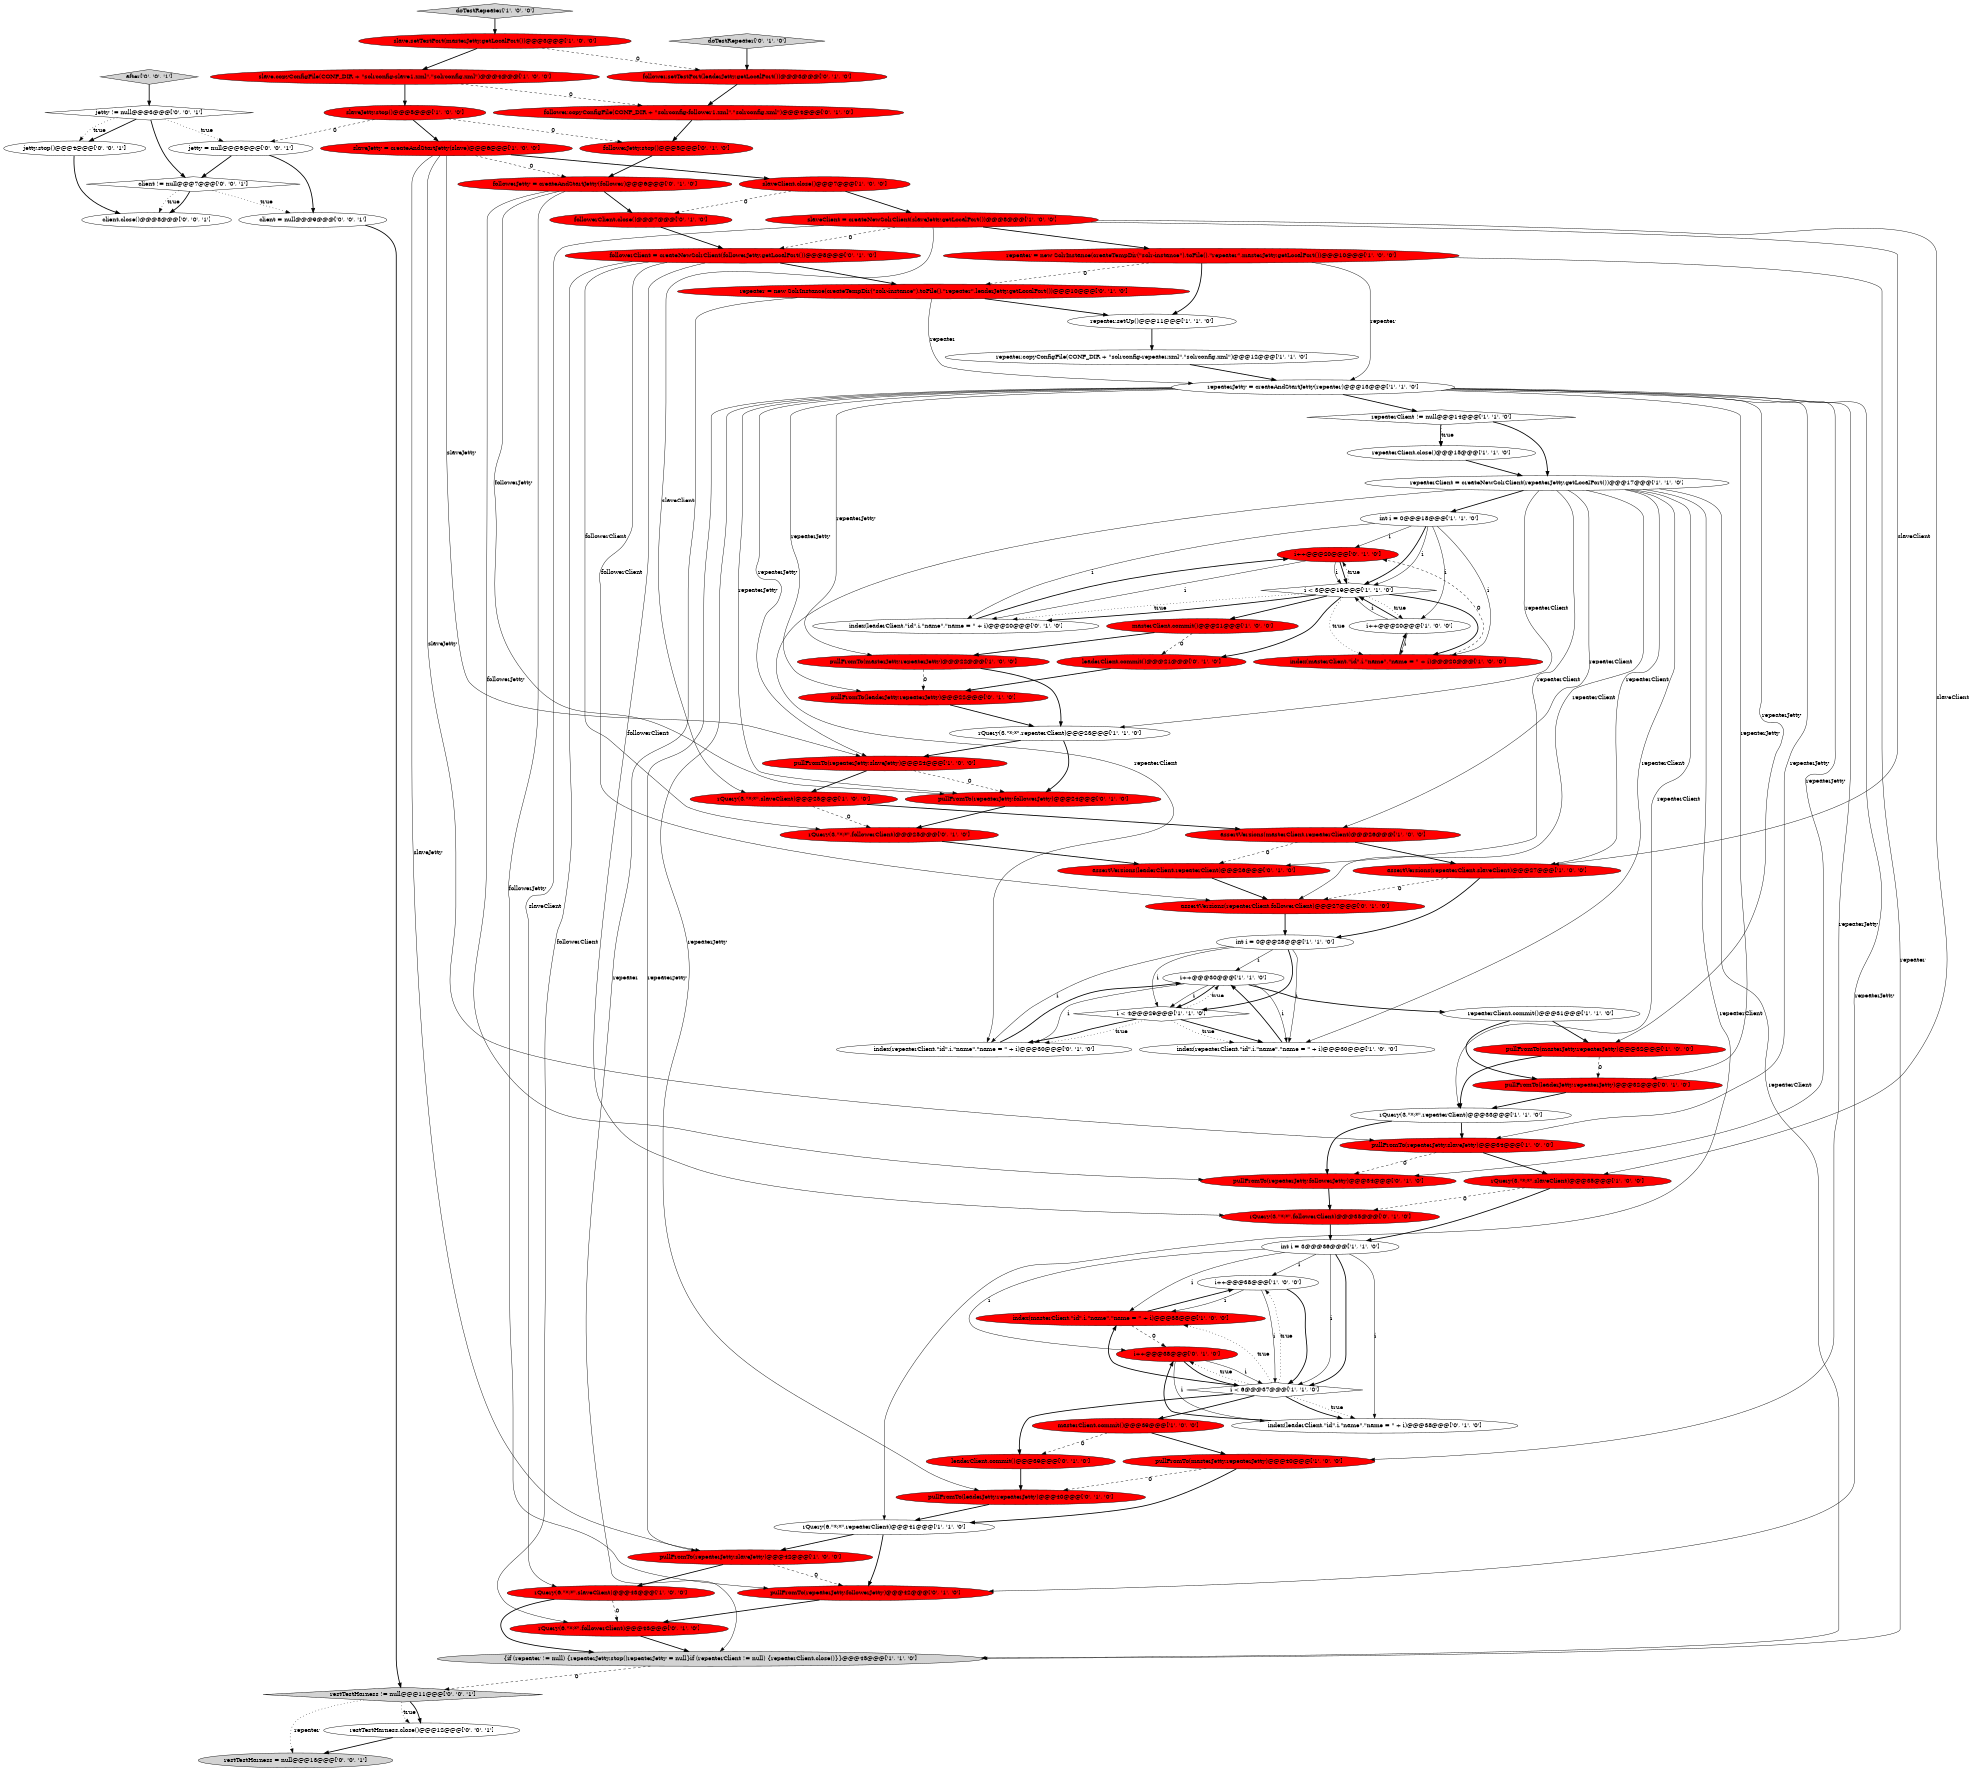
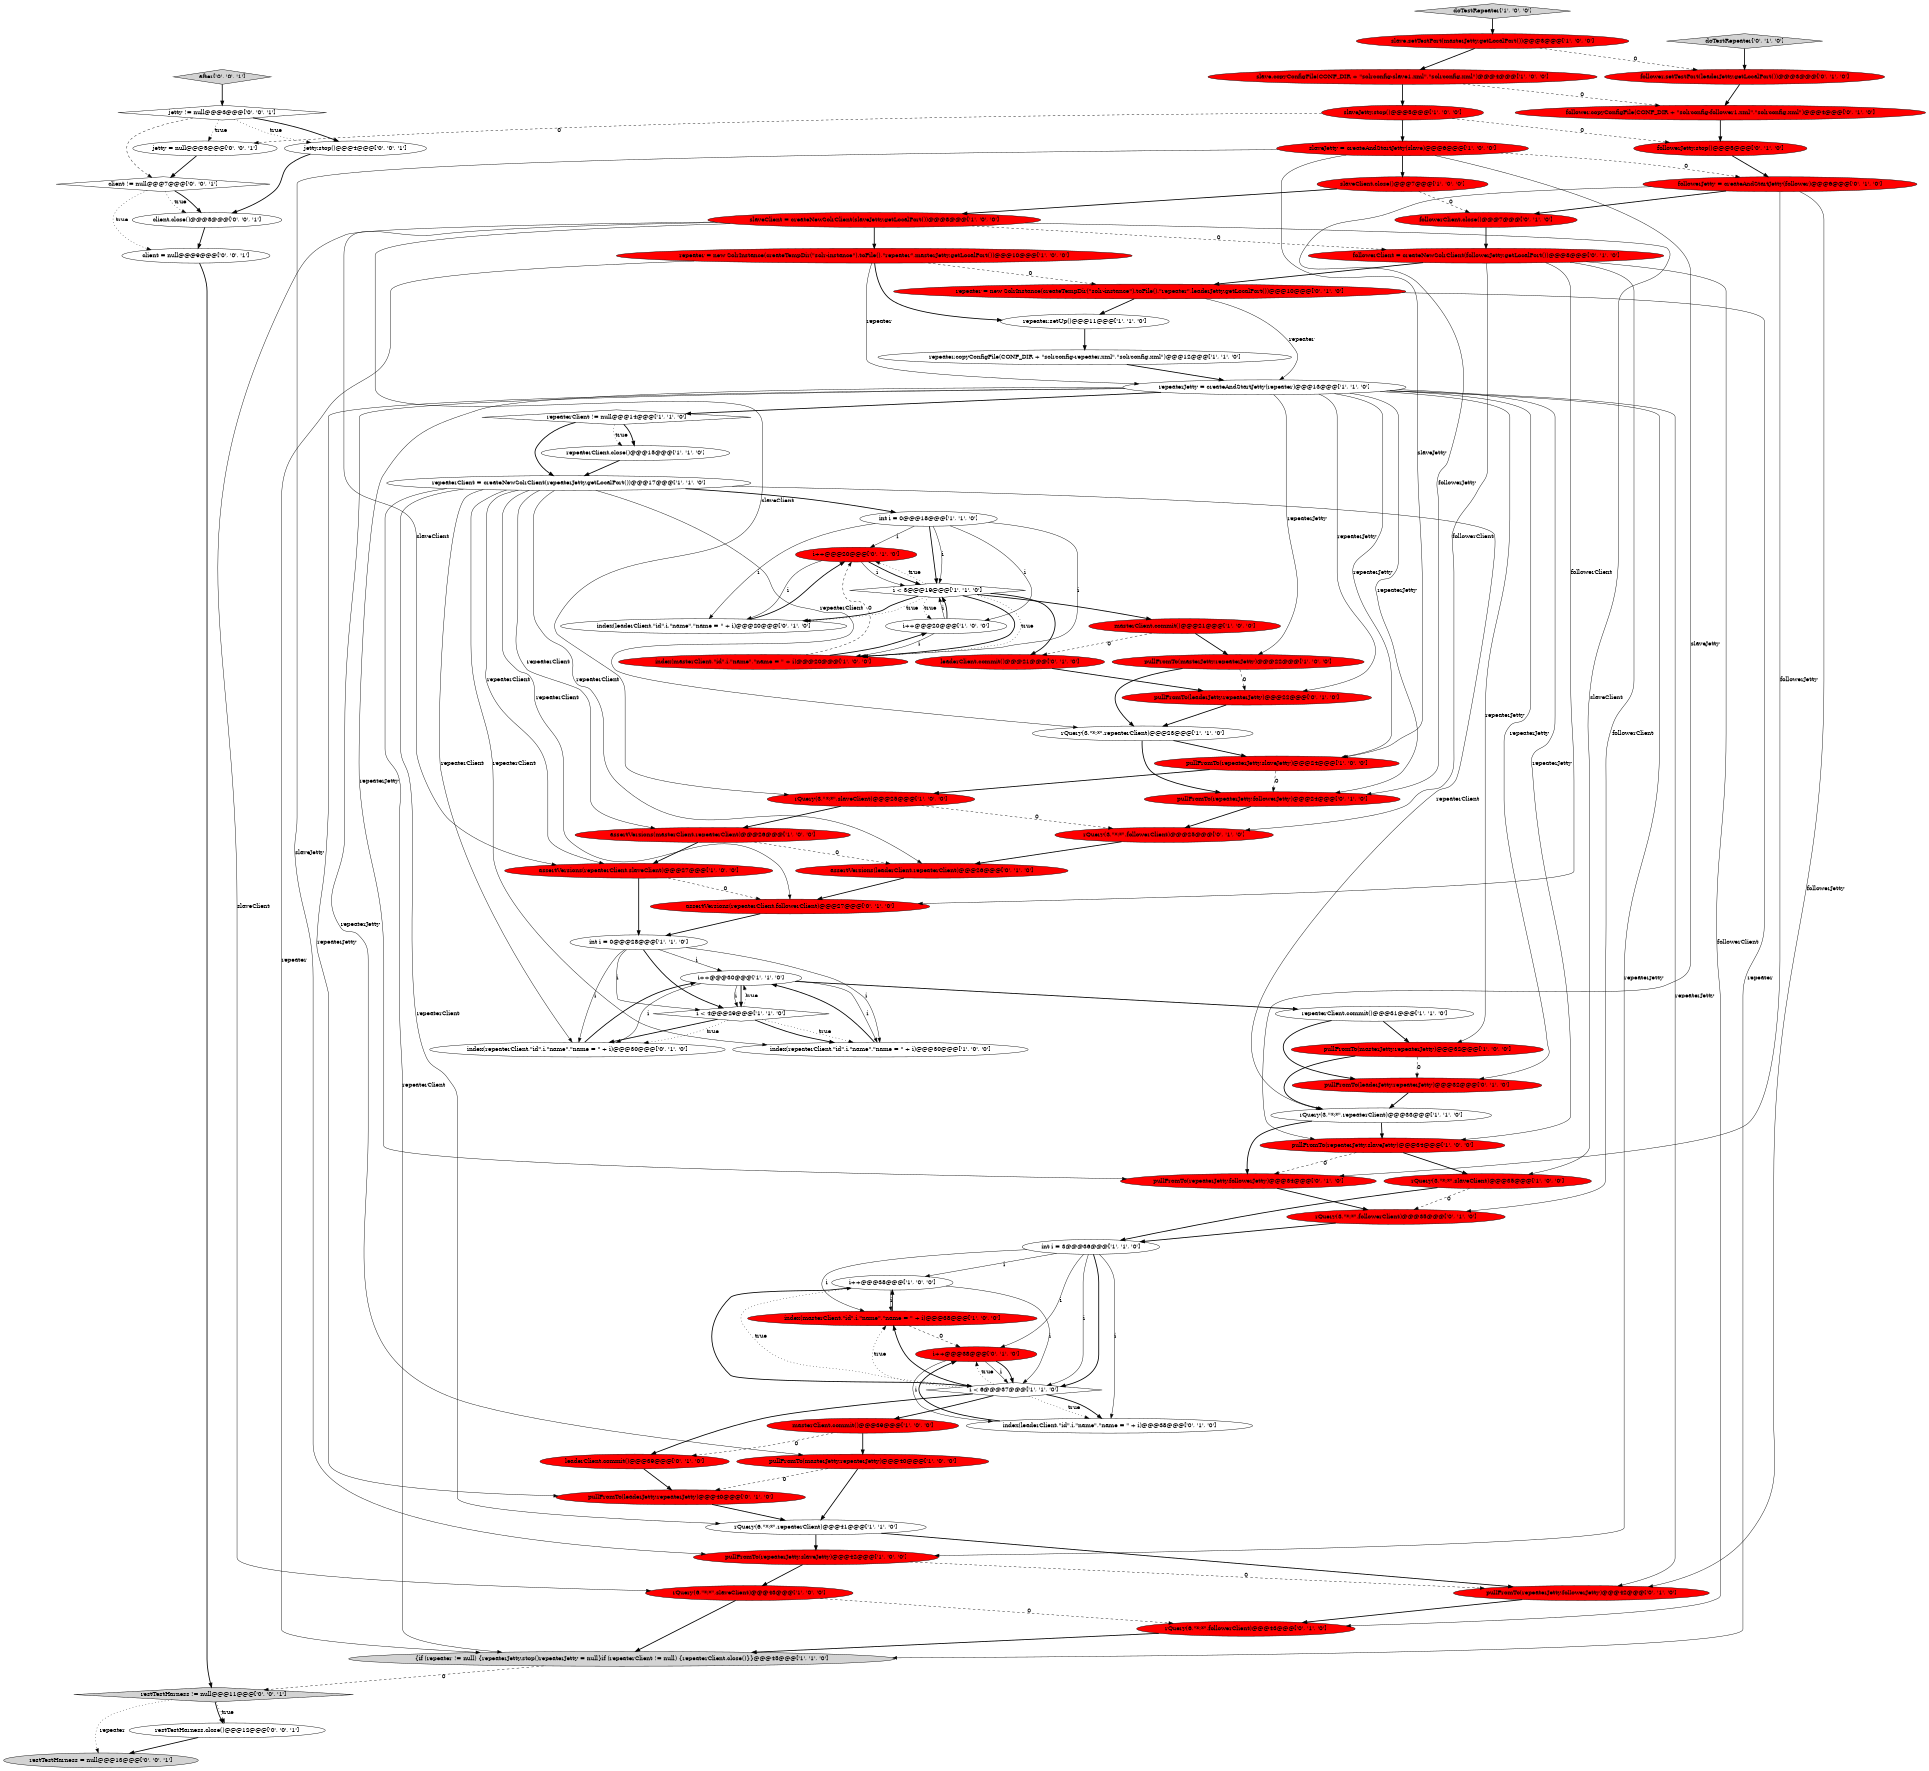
(162, 150) -> (139, 134)
(301, 174) -> (202, 236)
